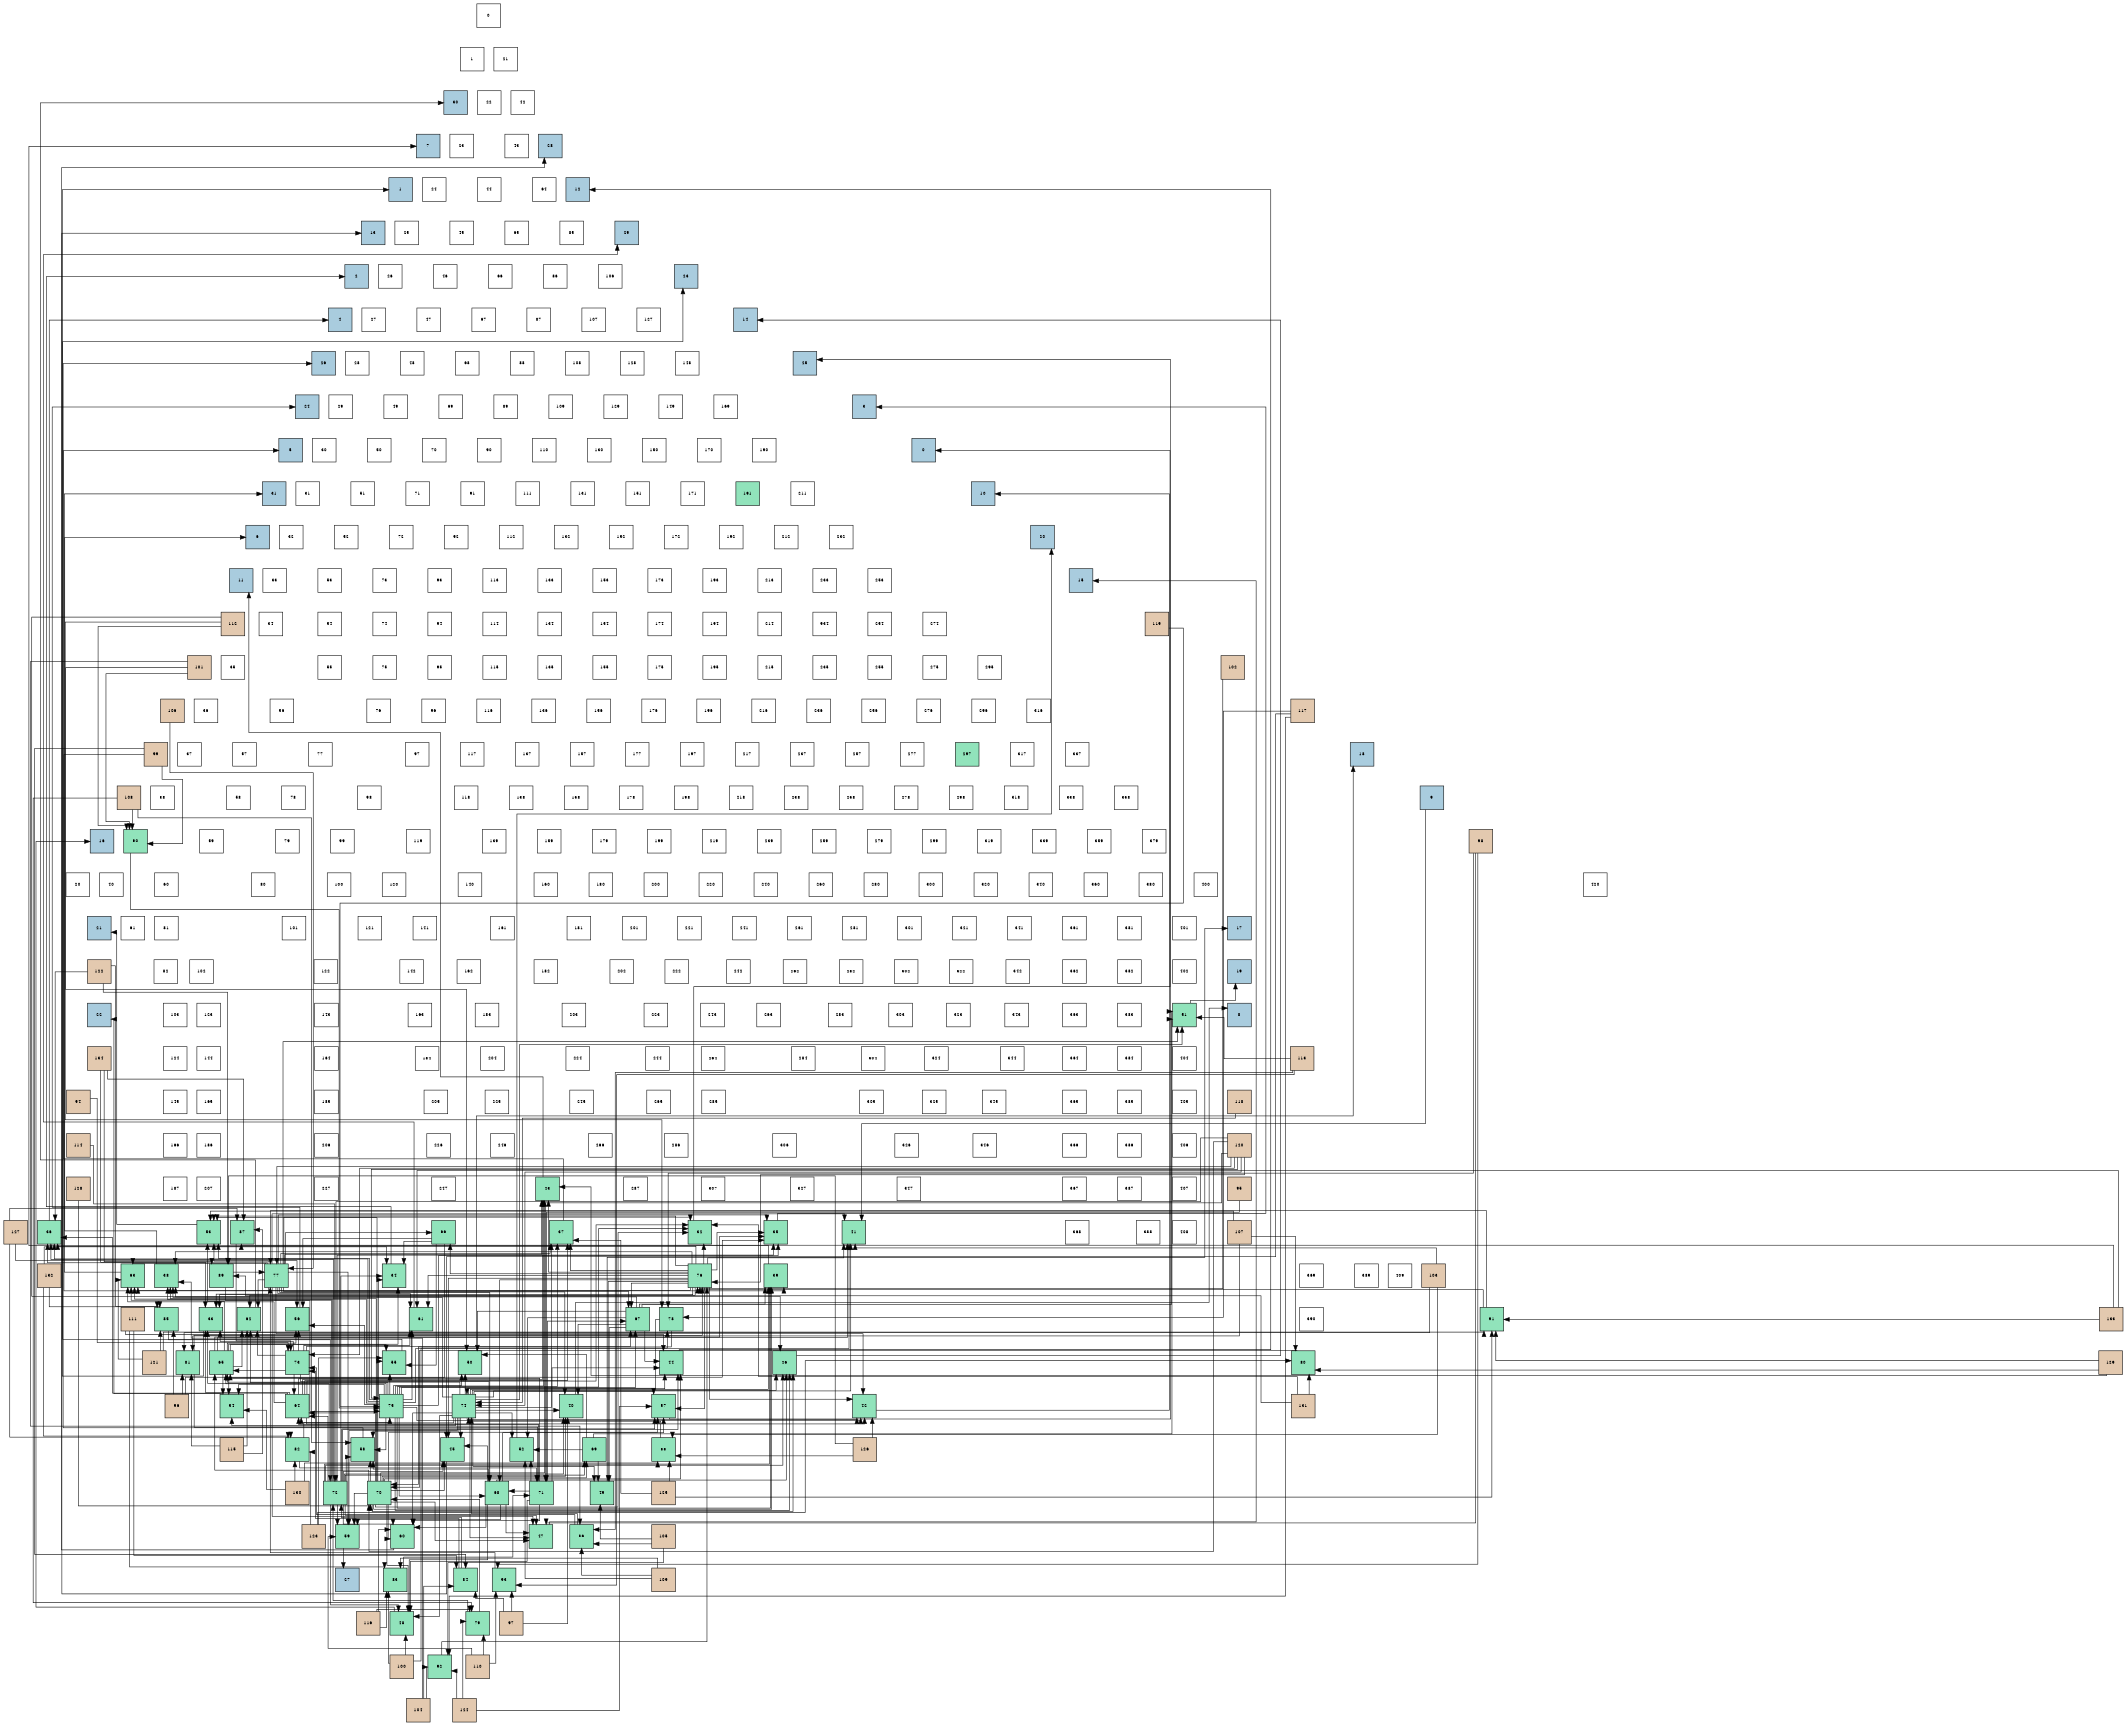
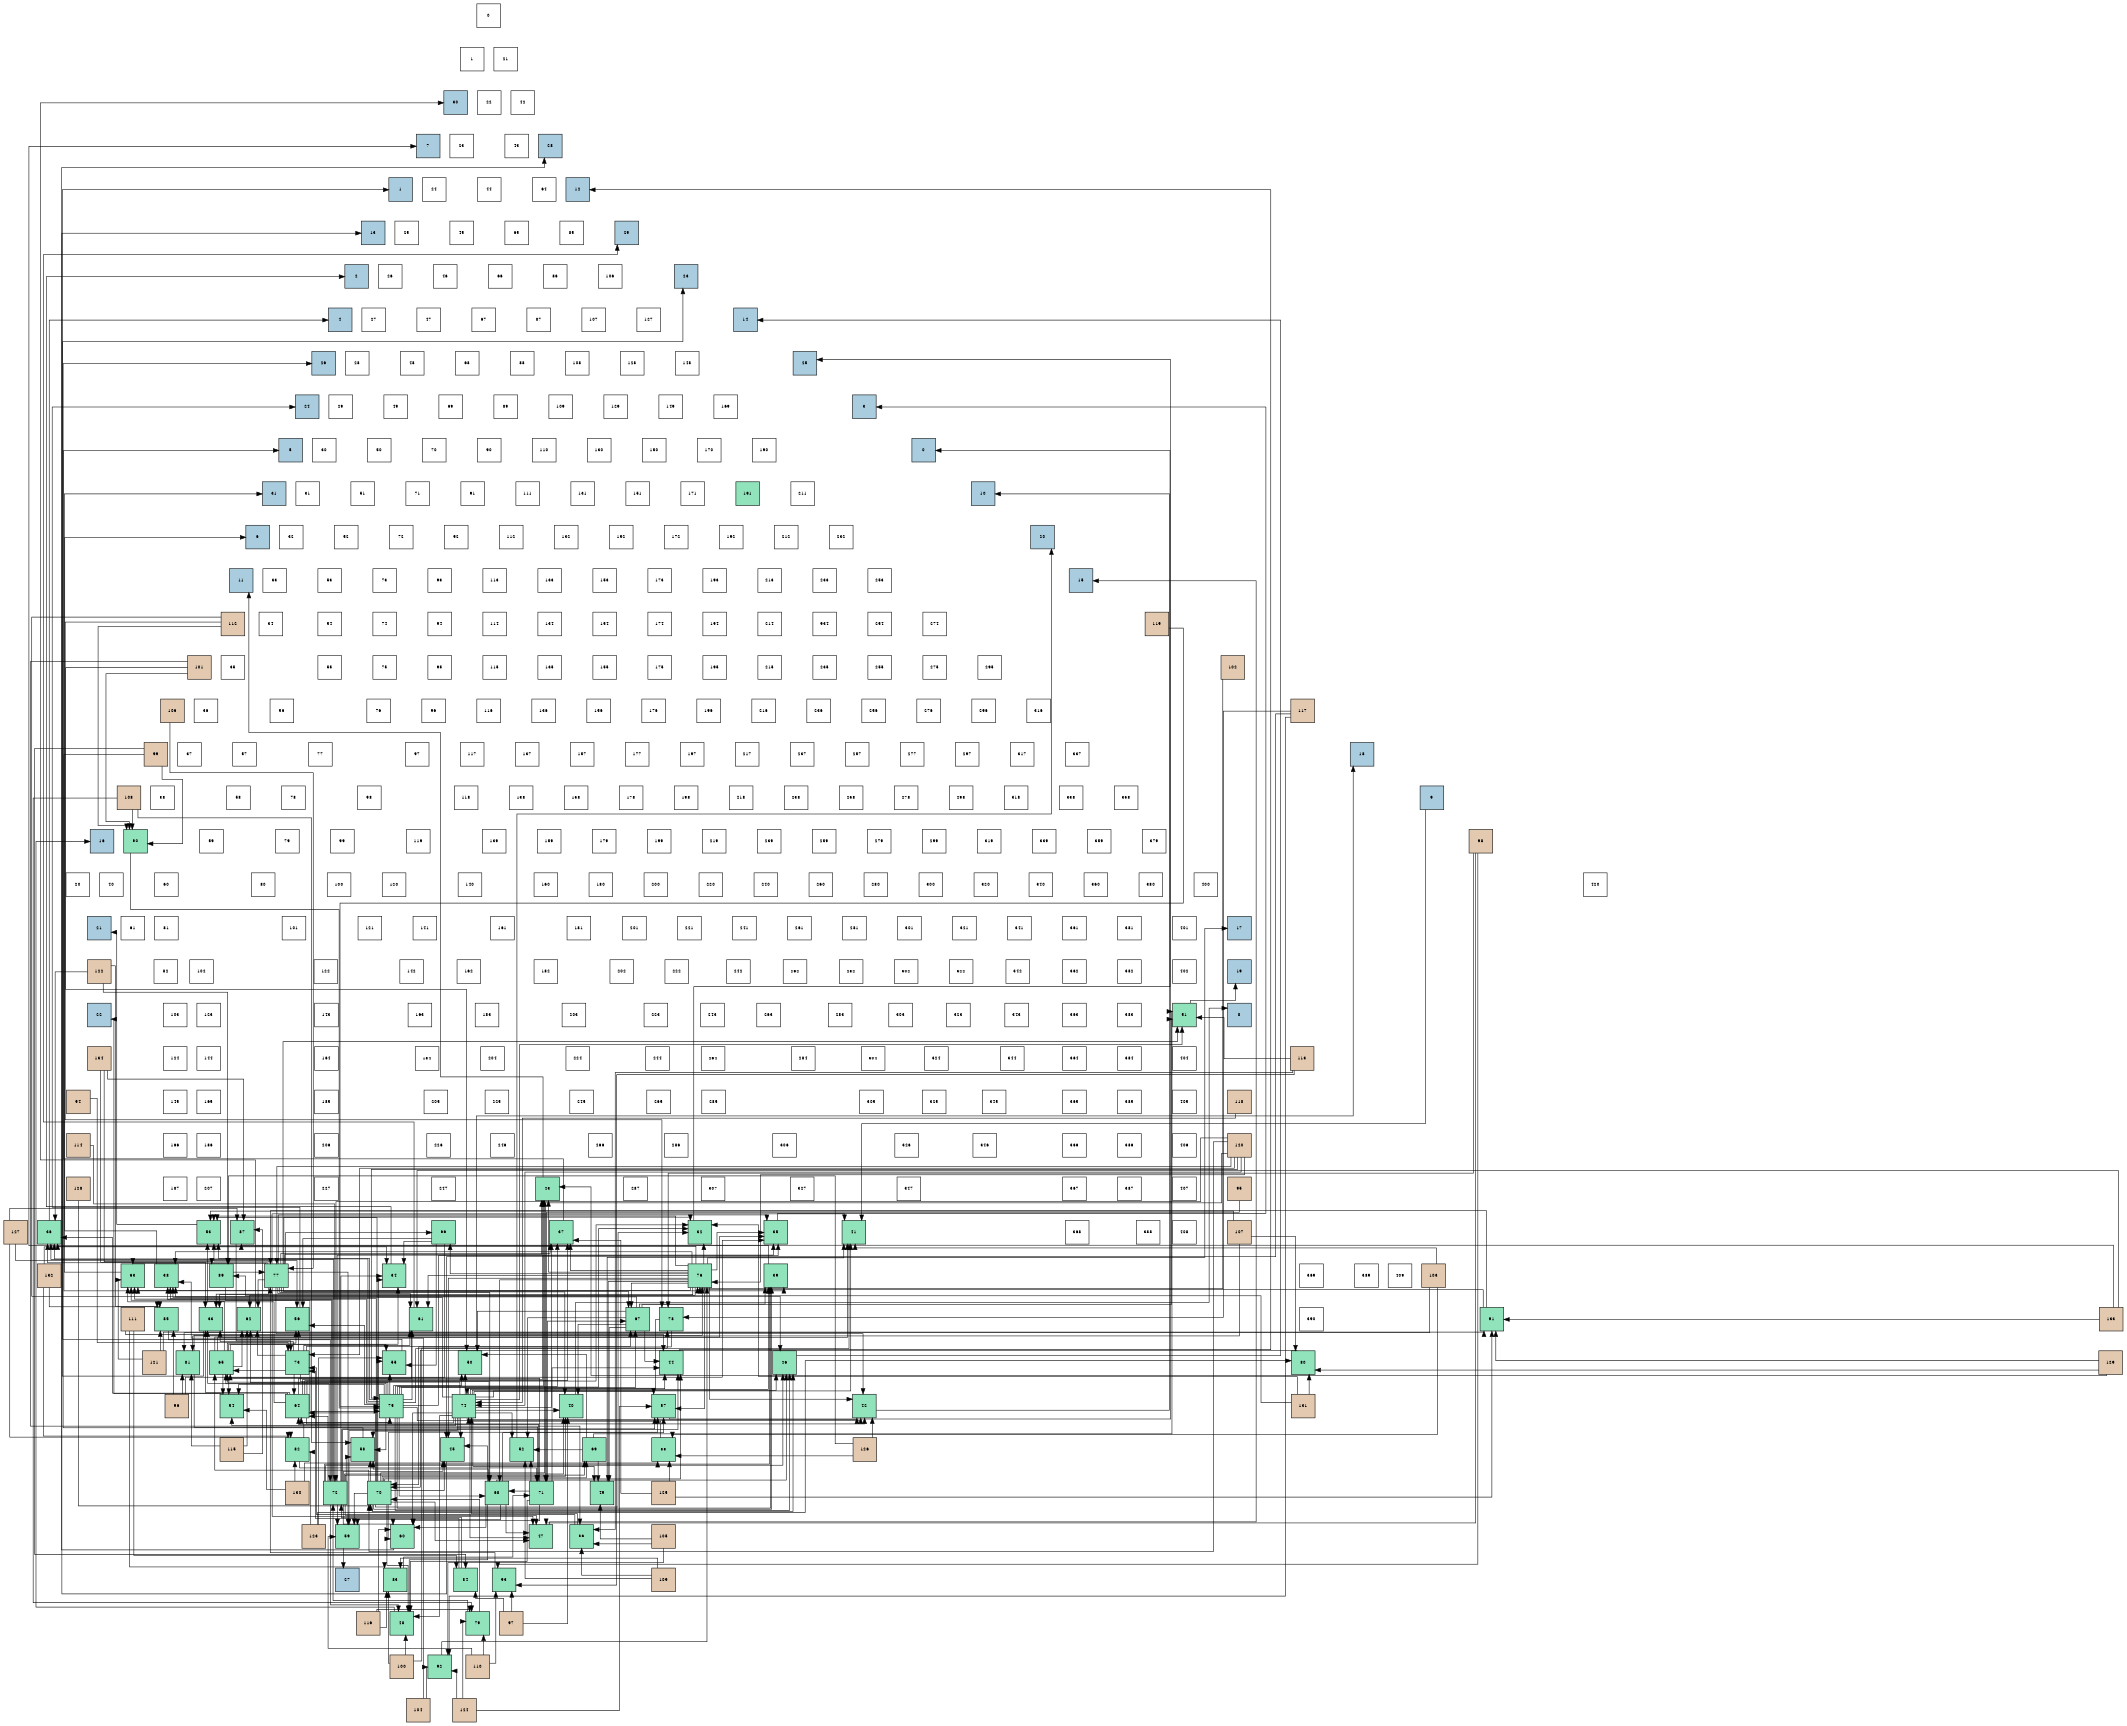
(967, 754) -> (967, 754)
(424, 1630) -> none
